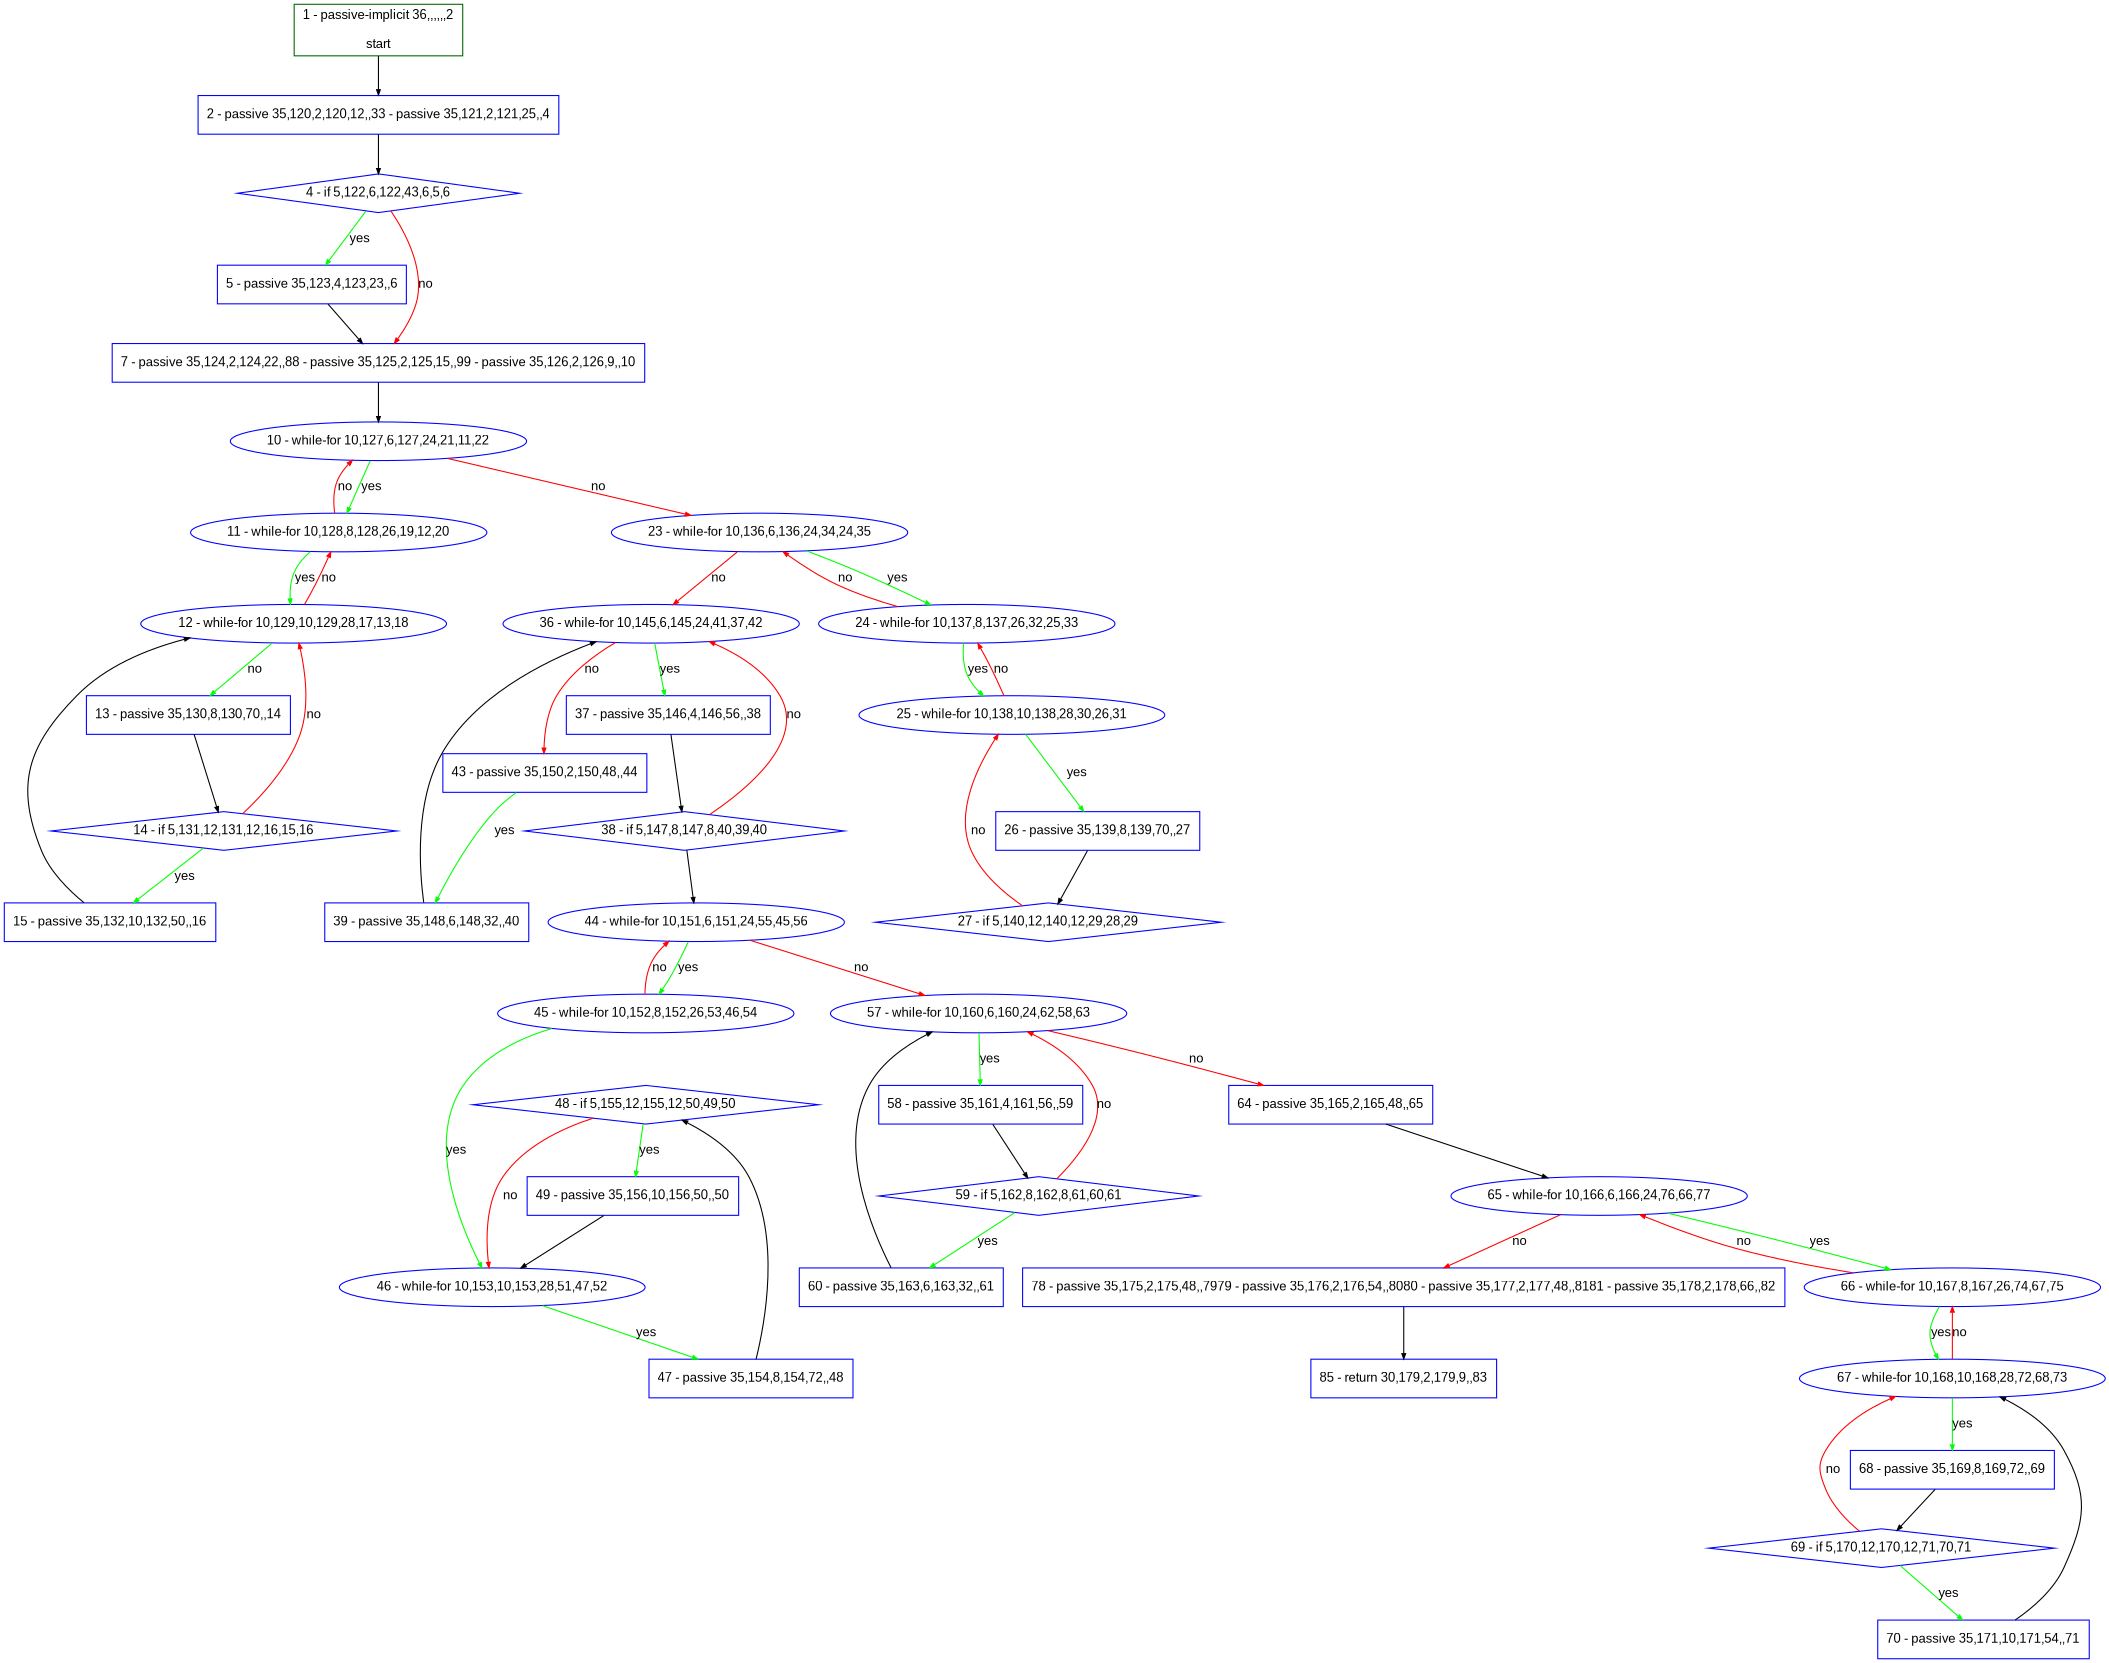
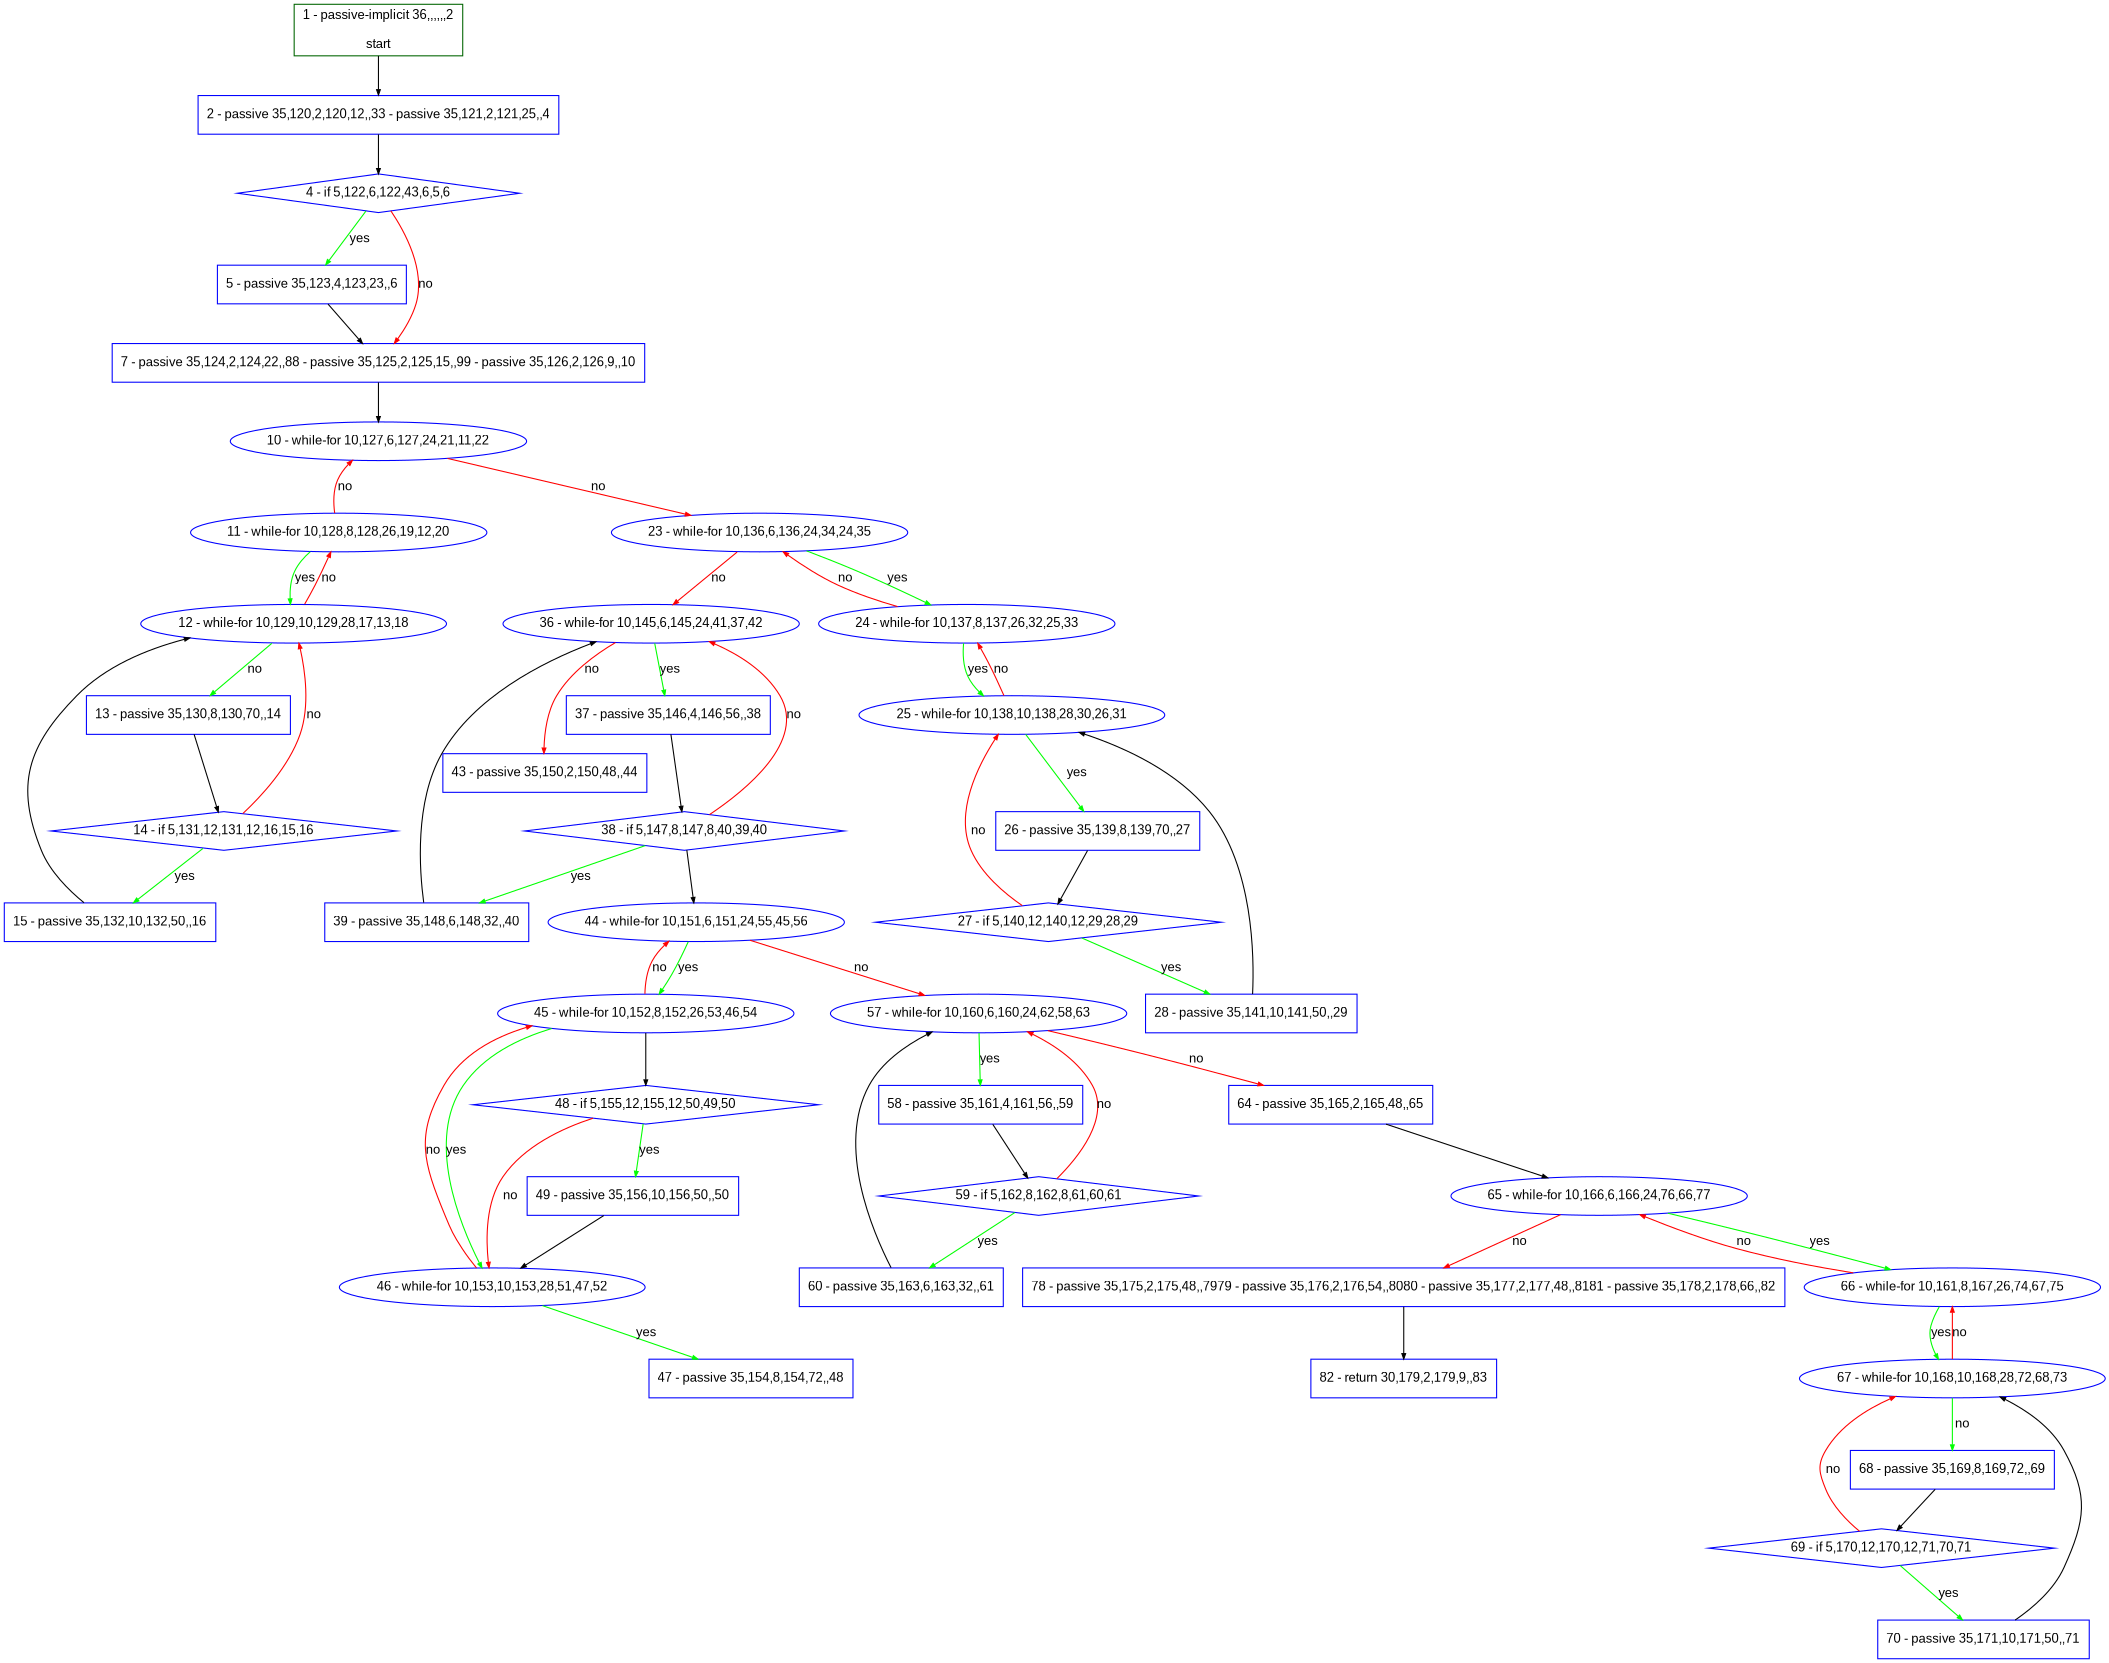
(360, 484) -> none
(471, 841) -> (565, 873)
none -> (1251, 1013)
none -> (427, 1129)
(765, 1226) -> (646, 1056)
(1952, 1287) -> (1952, 1287)
(1404, 1379) -> (1404, 1379)
(1963, 1424) -> (1963, 1424)
(1983, 1639) -> (1983, 1639)
